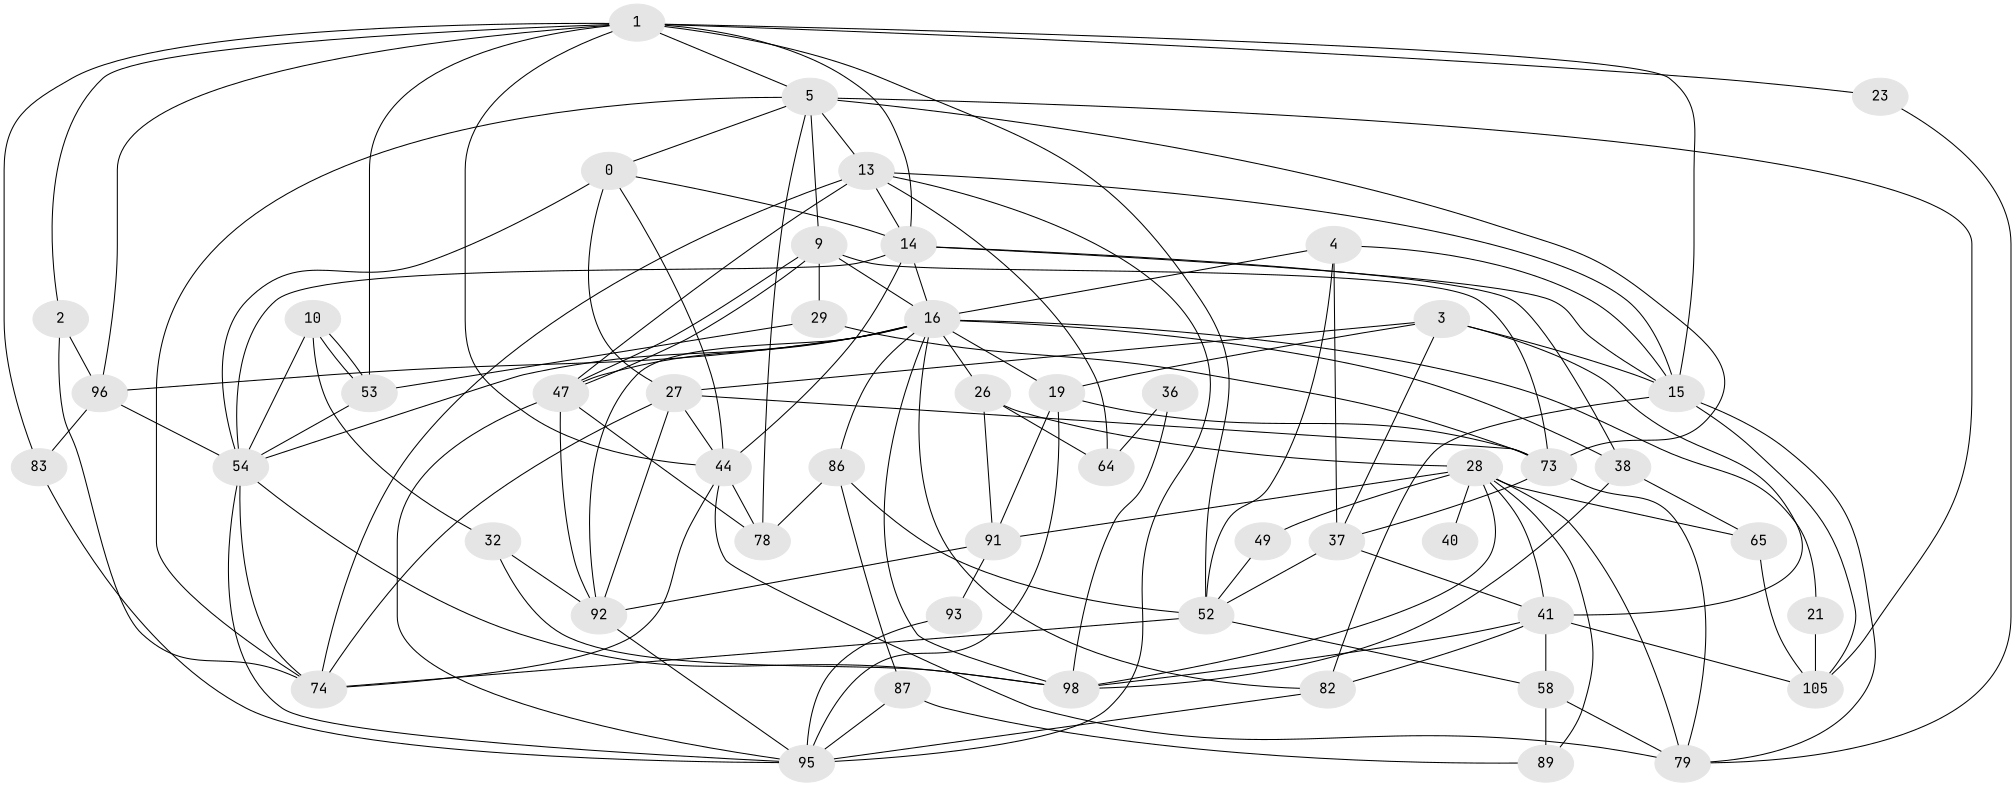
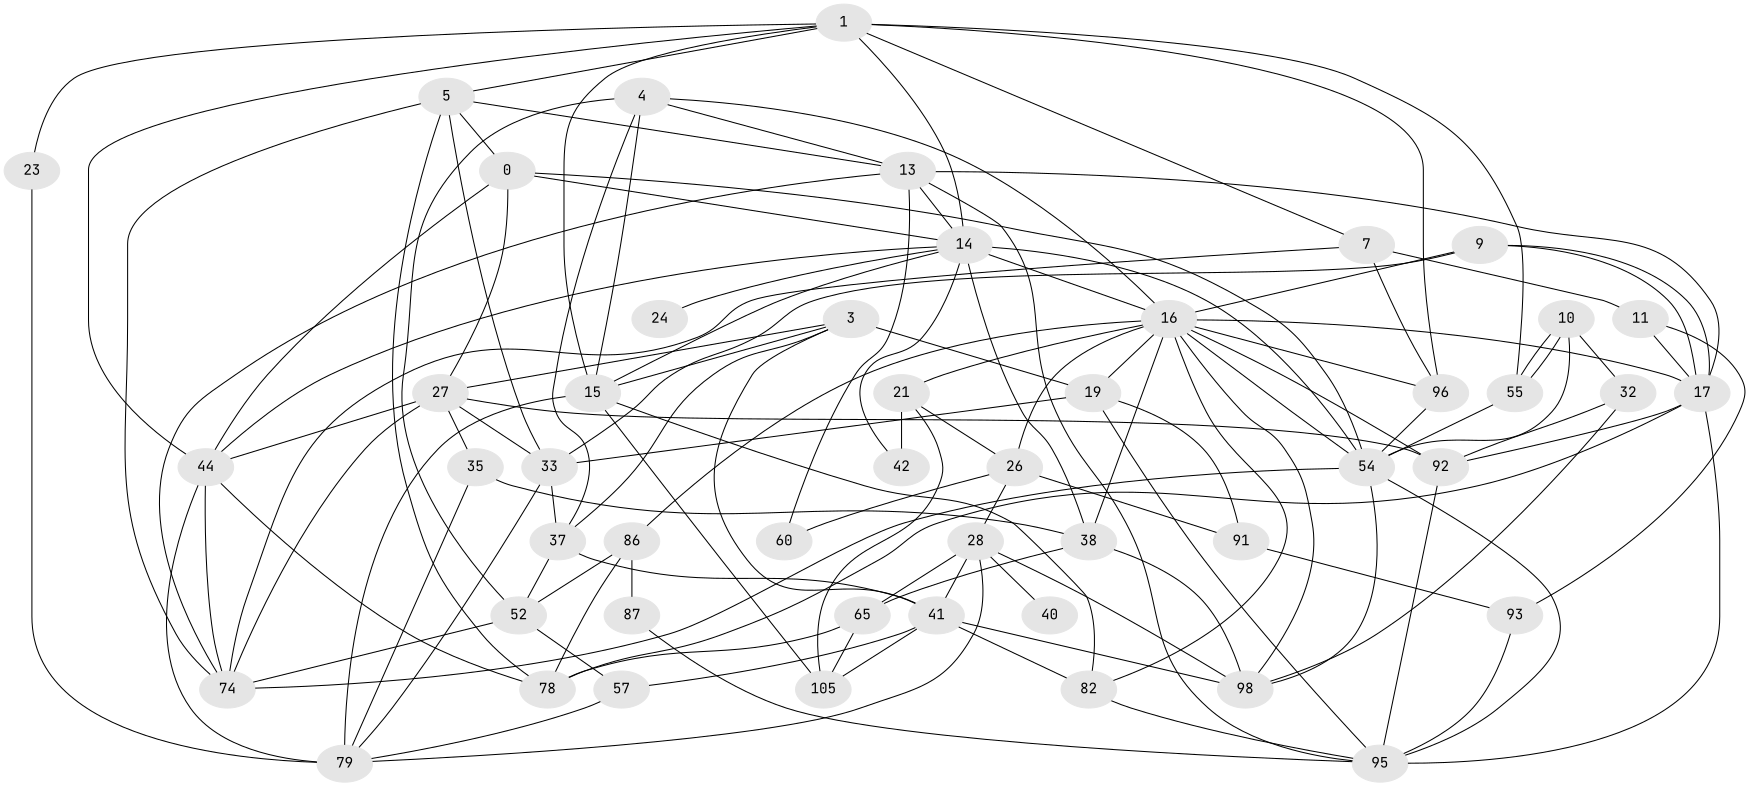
(1652, 146) -> none
(1077, 169) -> none
(815, 171) -> none
(1311, 211) -> (775, 134)
(61, 319) -> (1367, 245)
none -> (660, 319)
(819, 319) -> none
none -> (1640, 319)
(369, 393) -> (1515, 393)
(561, 393) -> (1702, 393)
(1170, 393) -> none
none -> (958, 430)
(39, 467) -> none
none -> (475, 467)
none -> (902, 467)
(1106, 467) -> (784, 541)
(1549, 467) -> (550, 467)
(1234, 504) -> none
(1263, 541) -> none
(796, 578) -> none
none -> (704, 651)
(1546, 690) -> (622, 690)
(1546, 764) -> none
